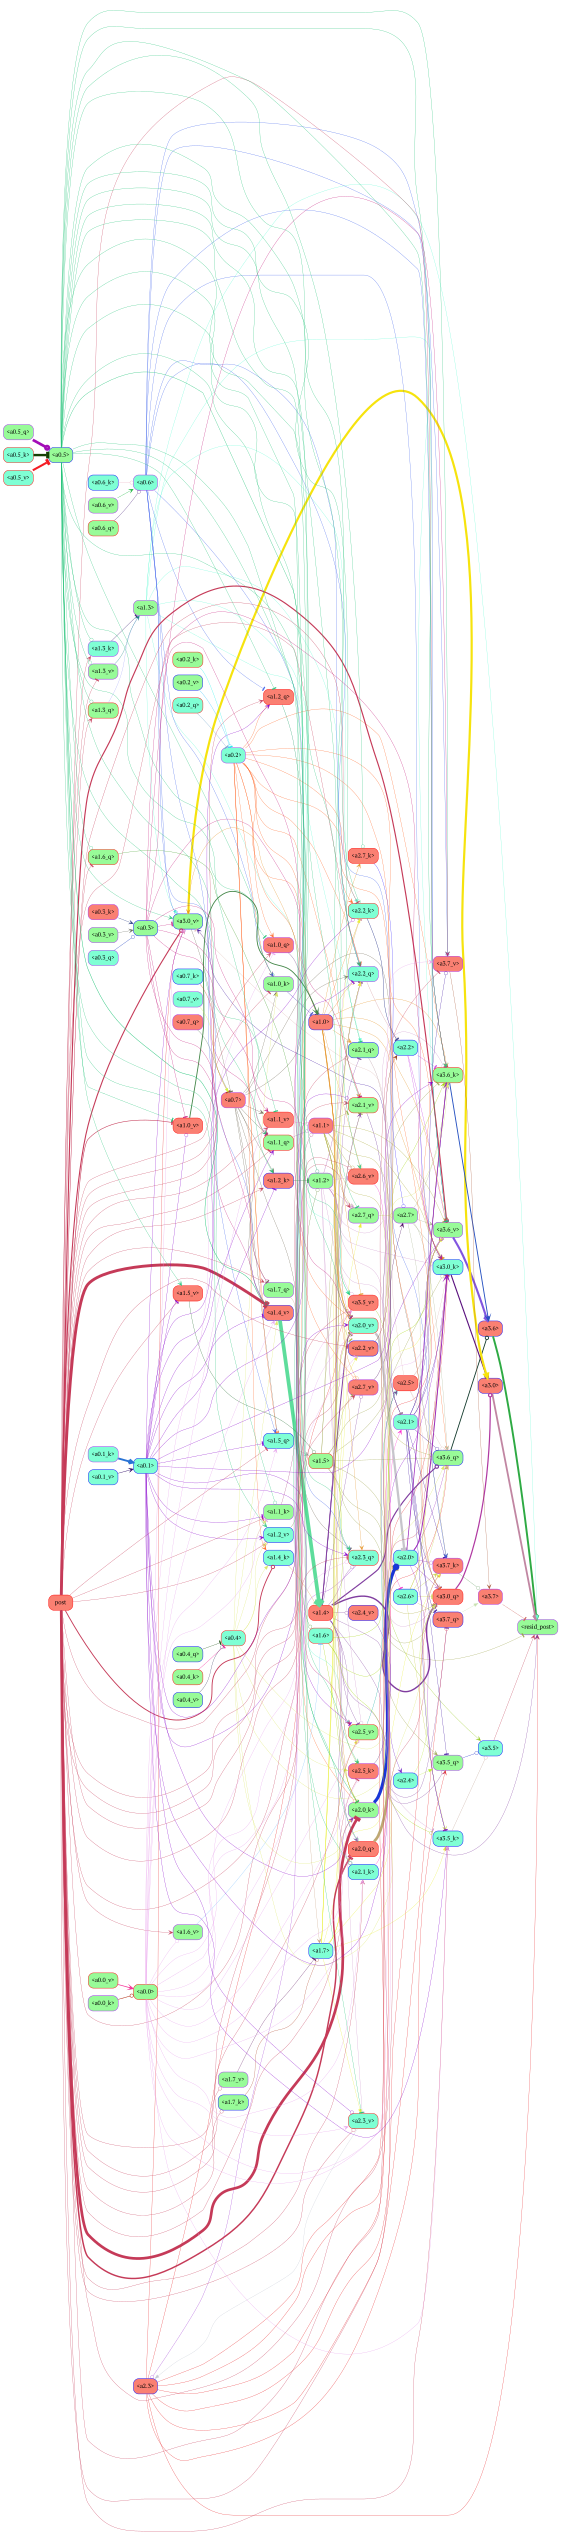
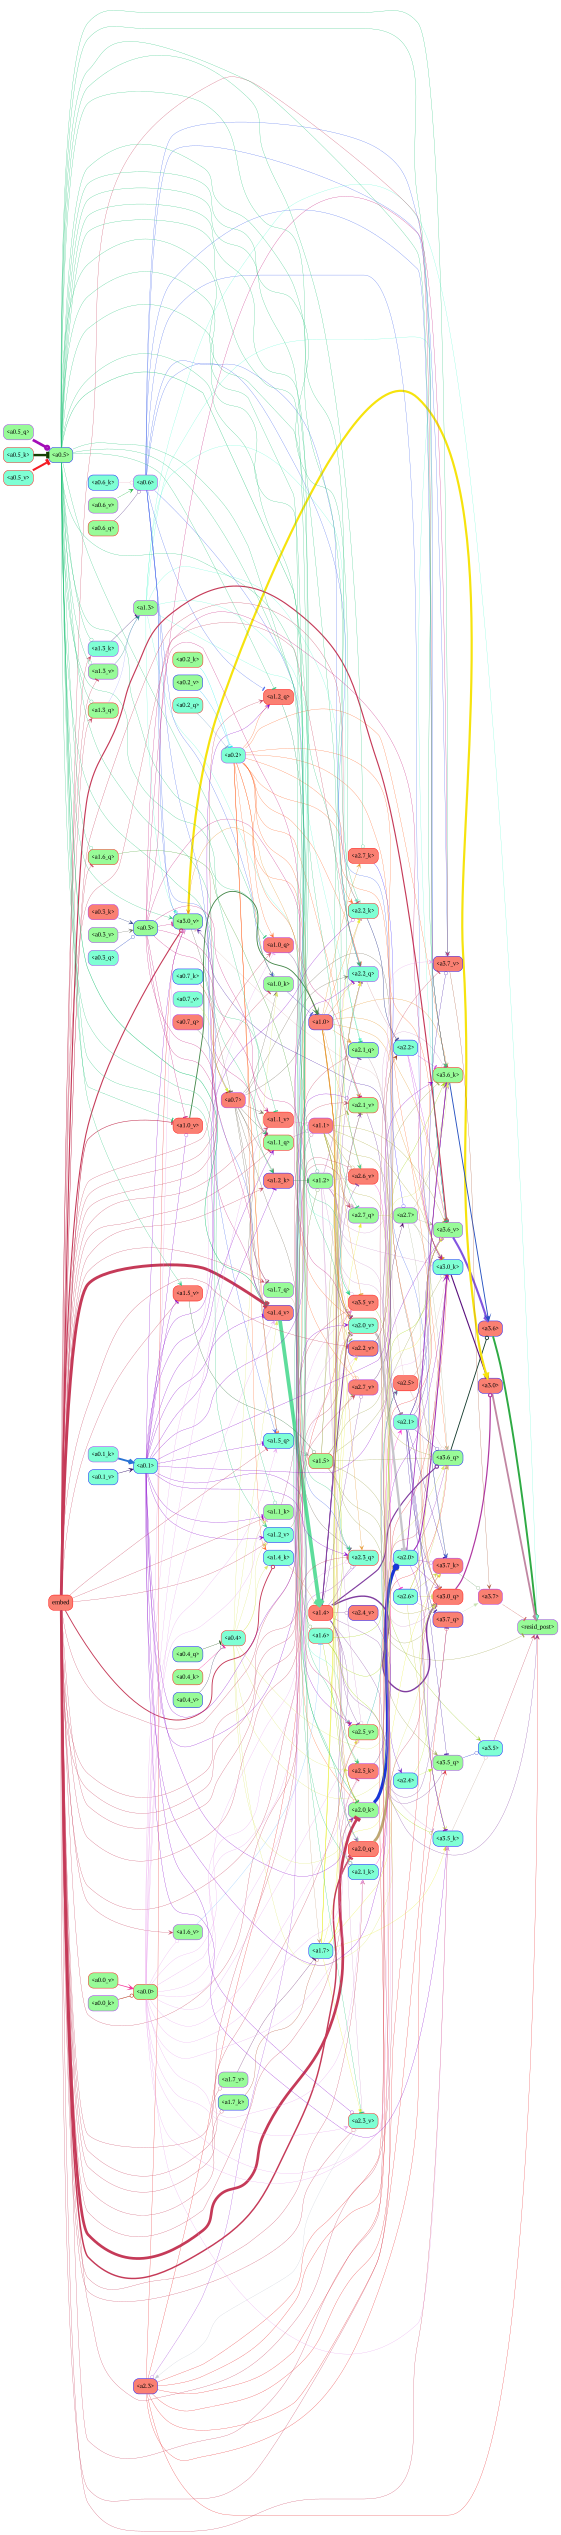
(448, 964) -> (448, 964)
(339, 1179) -> (339, 1179)
(438, 1348) -> none
none -> (335, 1394)
(61, 1603) -> (61, 1603)
